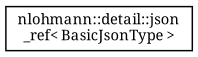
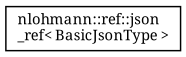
(99, 29) -> (93, 29)
